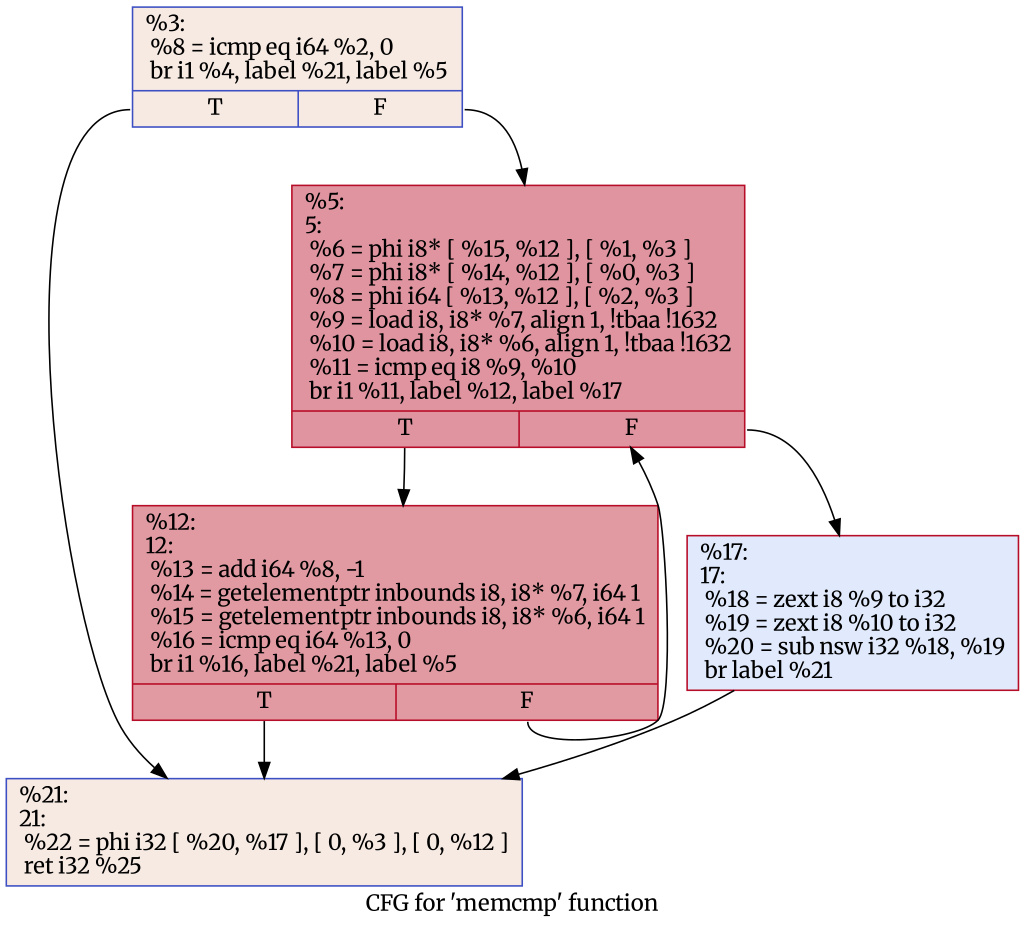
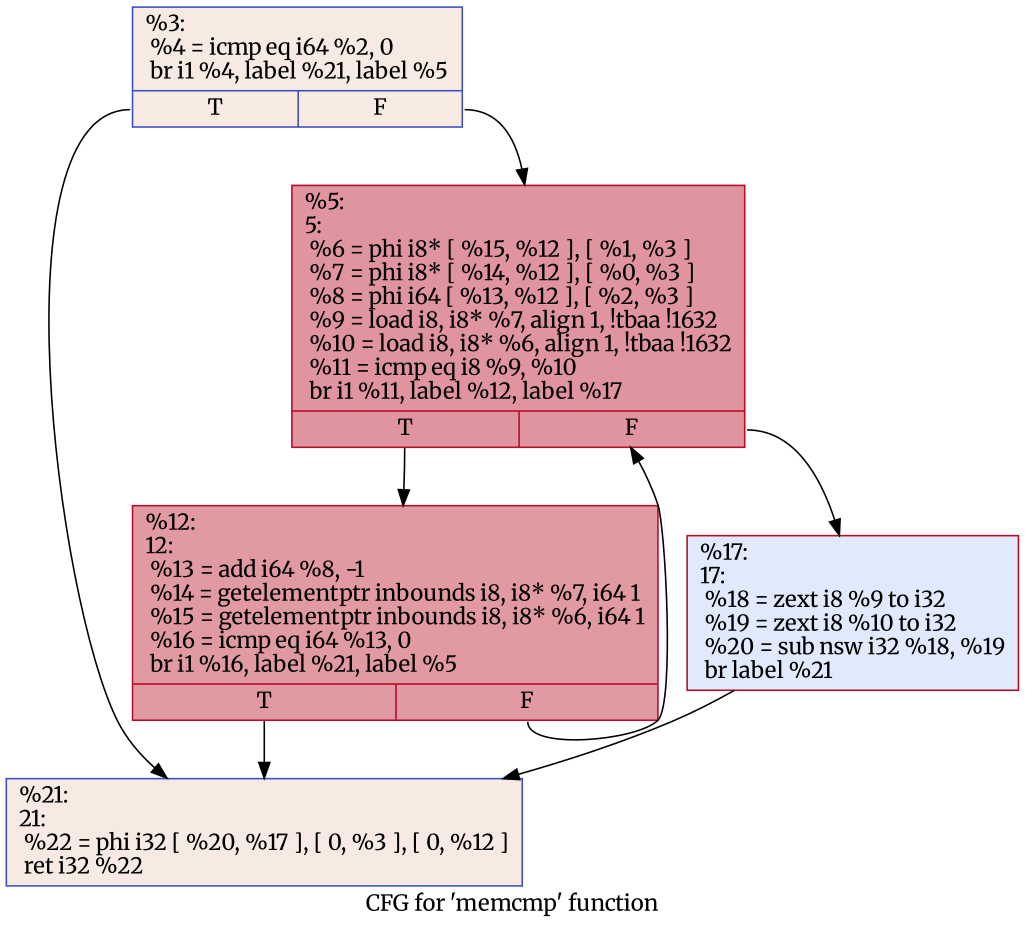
(270, 48) -> (270, 48)
(81, 867) -> (81, 867)
